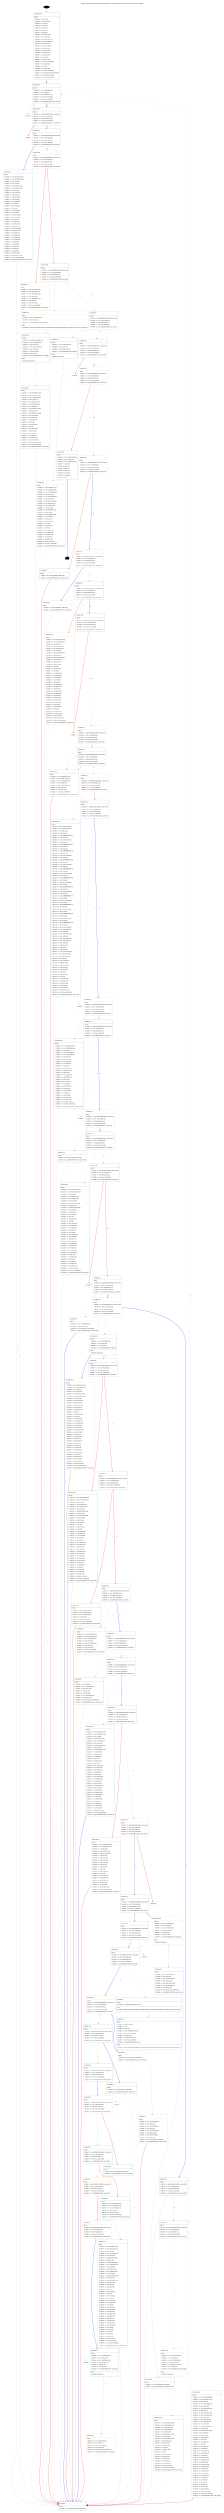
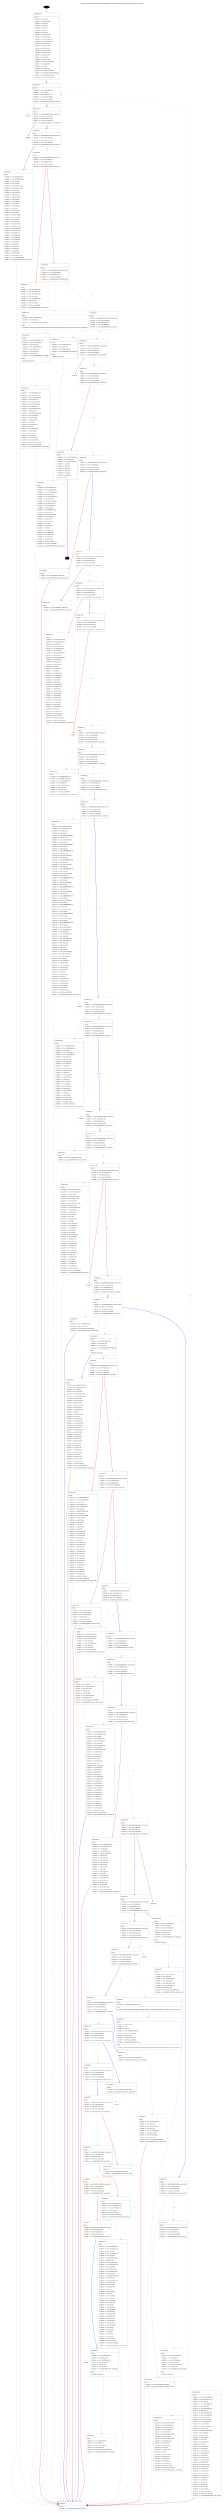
(50, 1651) -> none
